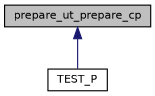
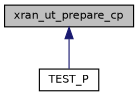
(78, 16) -> (69, 16)
